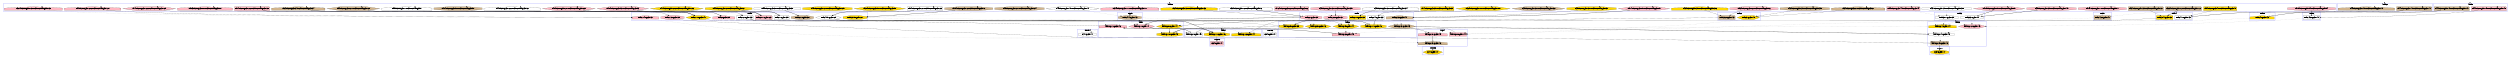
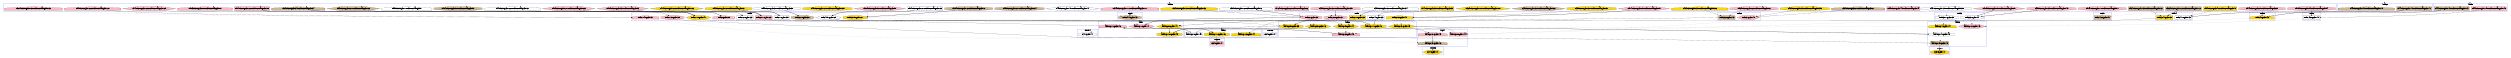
(880, 9) -> (880, 9)
(1805, 9) -> (1805, 9)
none -> (2262, 9)
(1399, 18) -> (1399, 18)
(1748, 18) -> (1748, 18)
(982, 21) -> (982, 21)
(1402, 26) -> (1402, 26)
